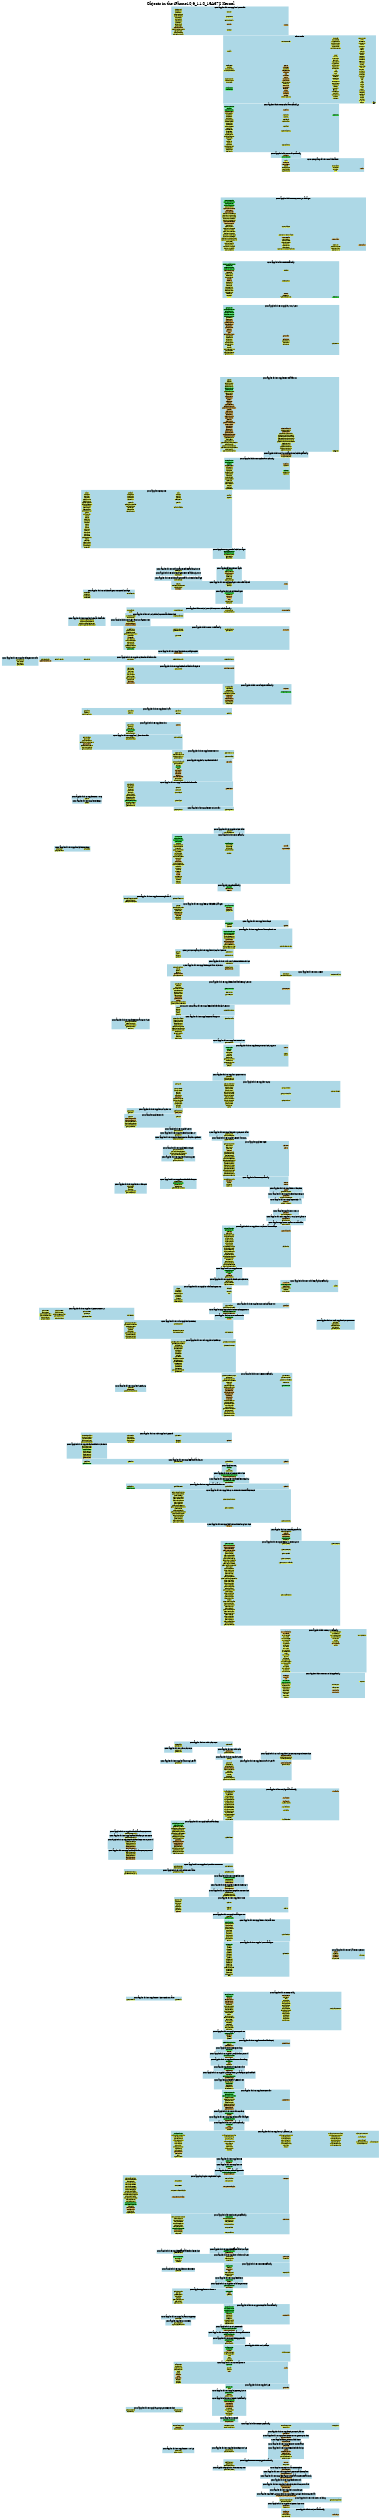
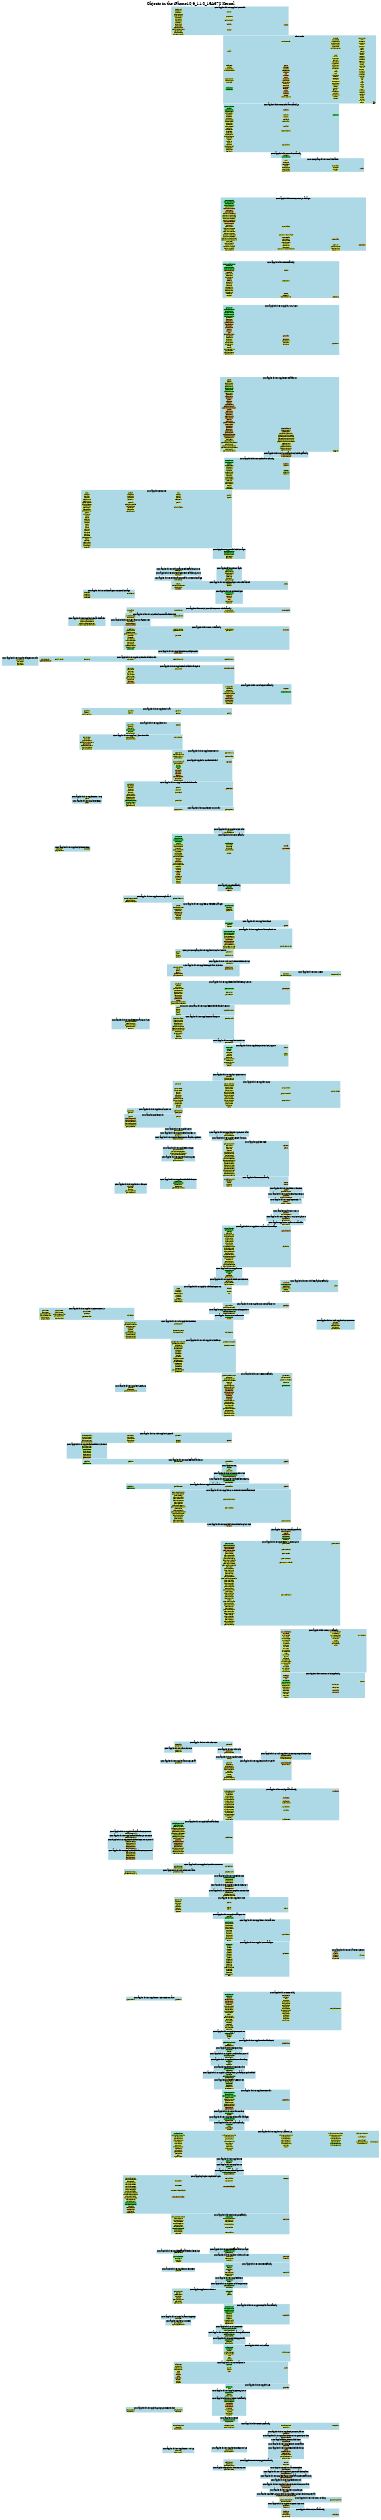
(336, 297) -> (336, 297)
(229, 2038) -> (229, 2038)
(336, 2144) -> (336, 2144)
